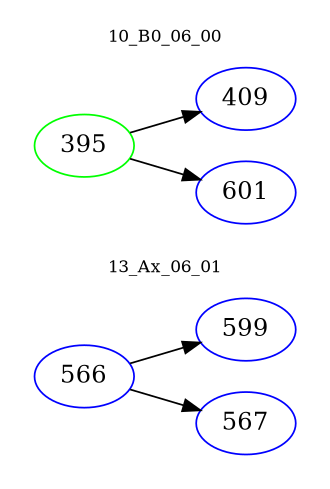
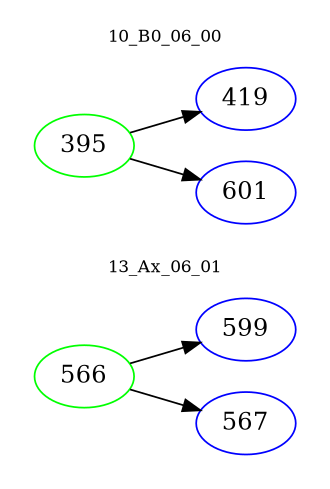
(246, 99) -> (246, 99)
(84, 376) -> (84, 376)
